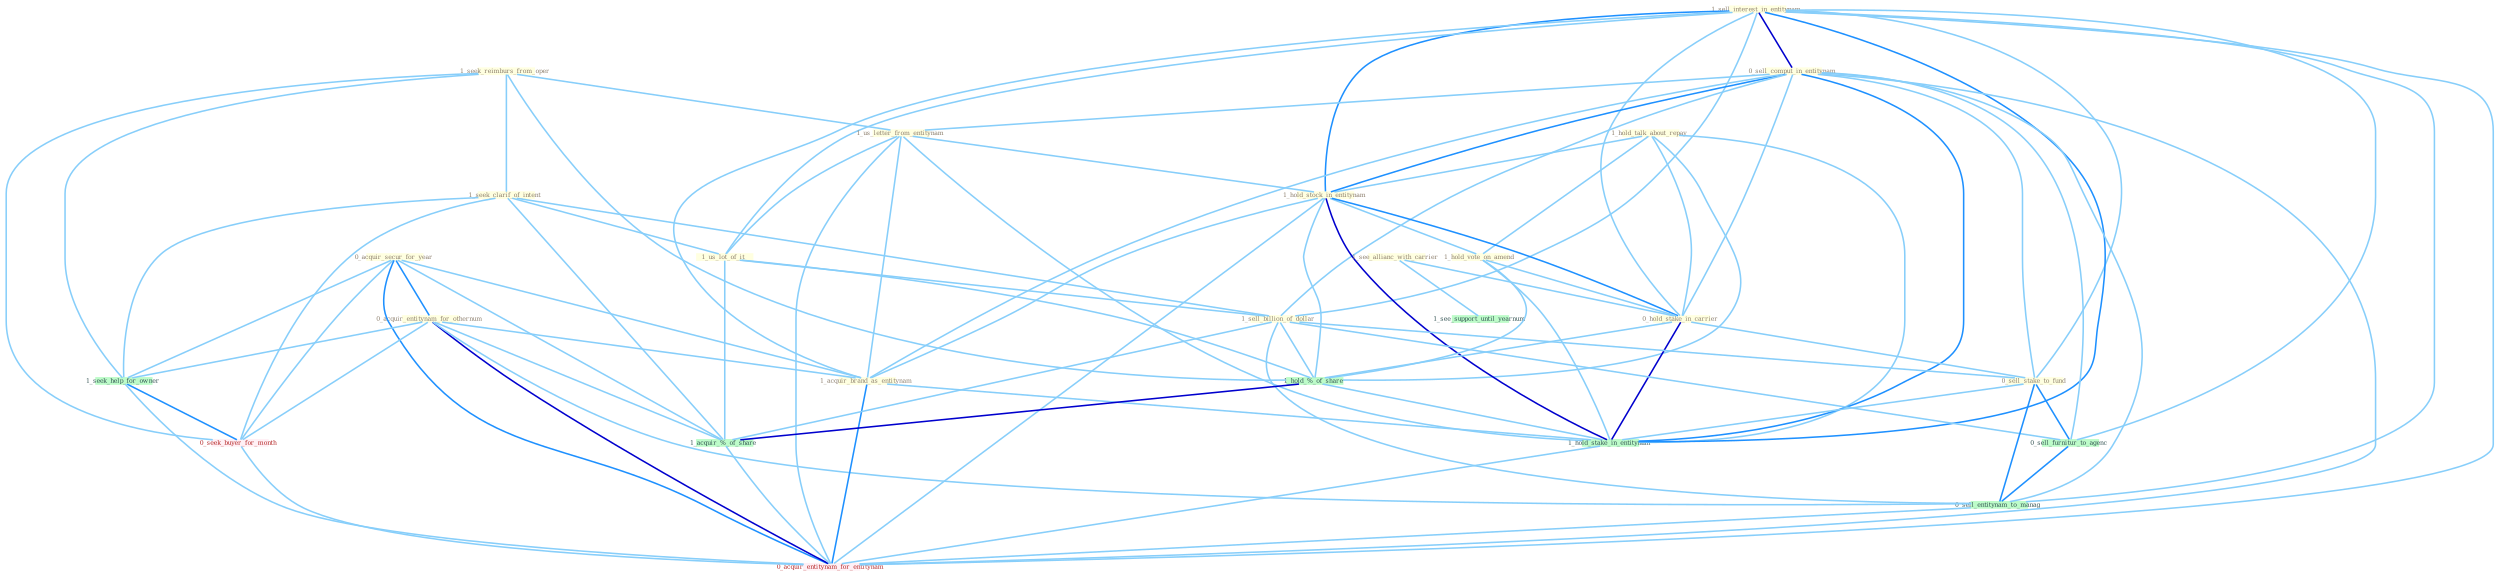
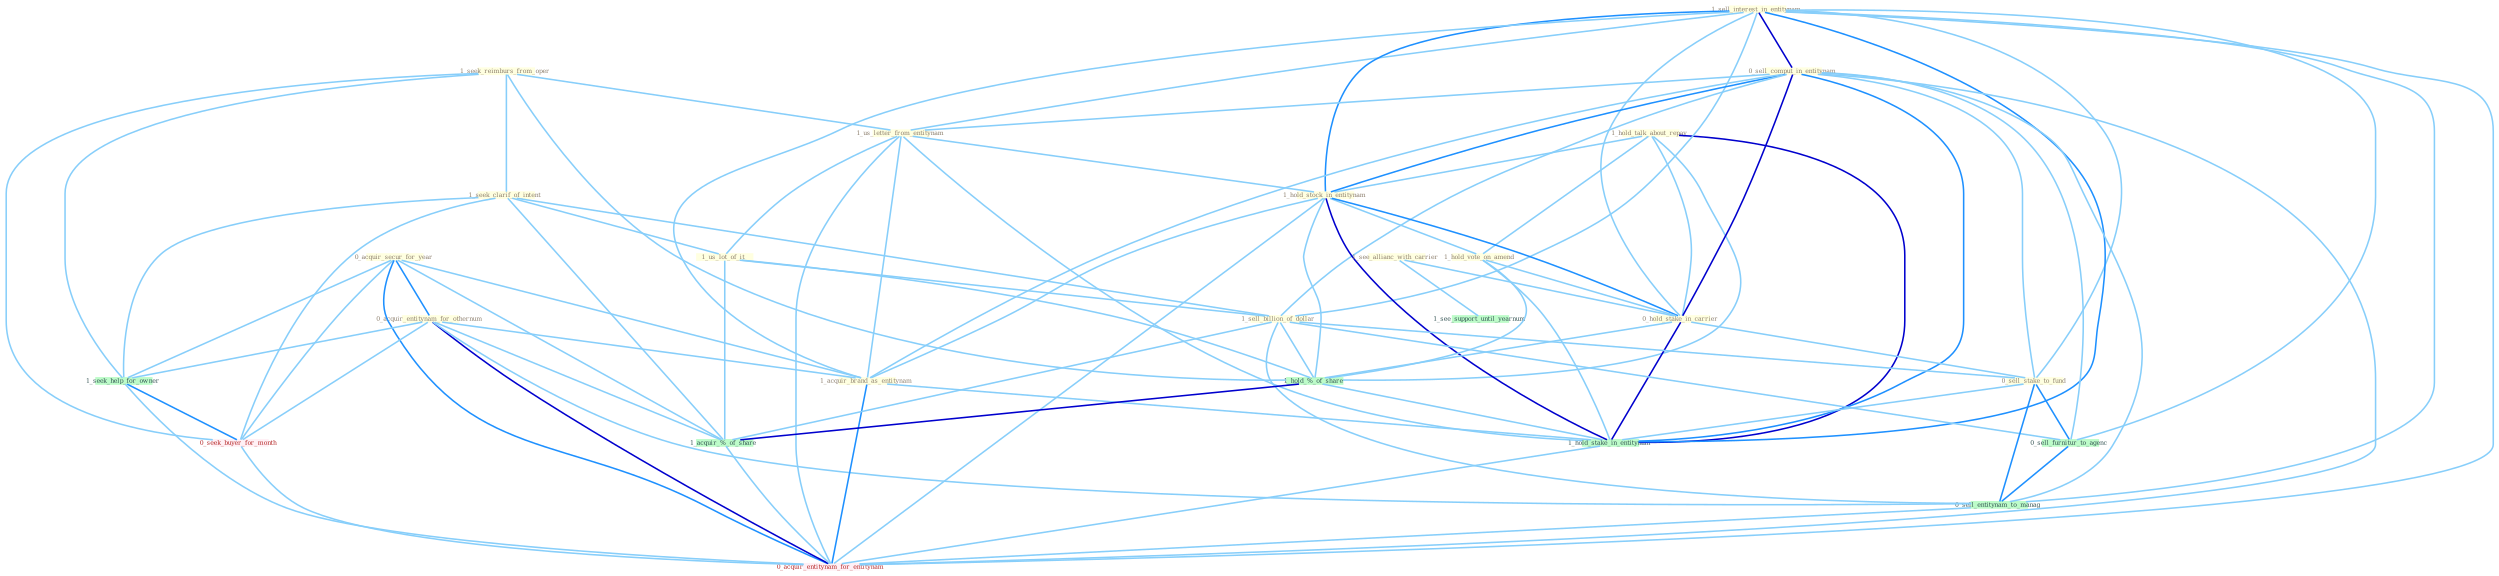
(1201, 62) -> (1326, 65)
(1744, 198) -> (1744, 198)
(1905, 309) -> (1905, 309)
